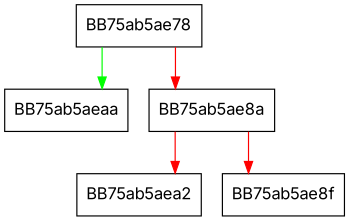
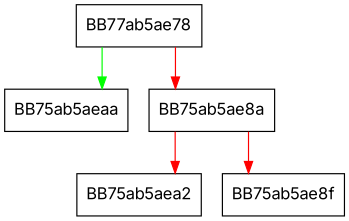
(139, 26) -> (139, 26)
